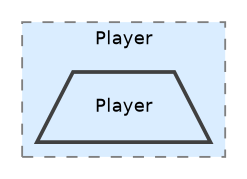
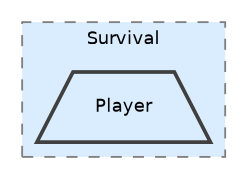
(124, 40) -> (124, 40)
